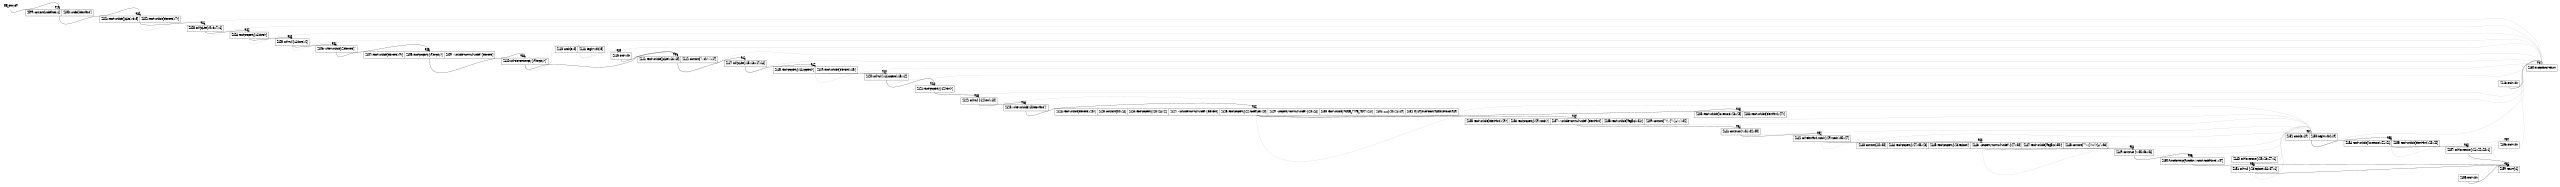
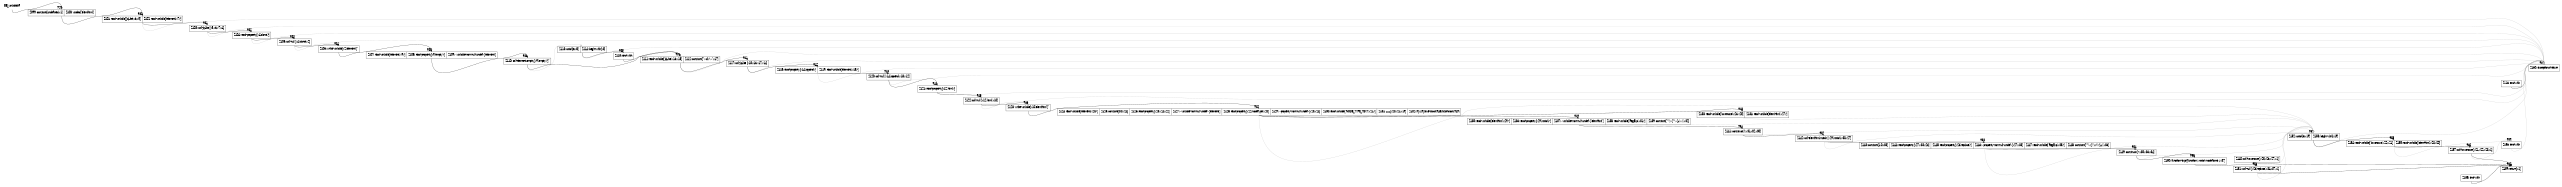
(11, 6) -> (12, 6)
(598, 54) -> (600, 54)
